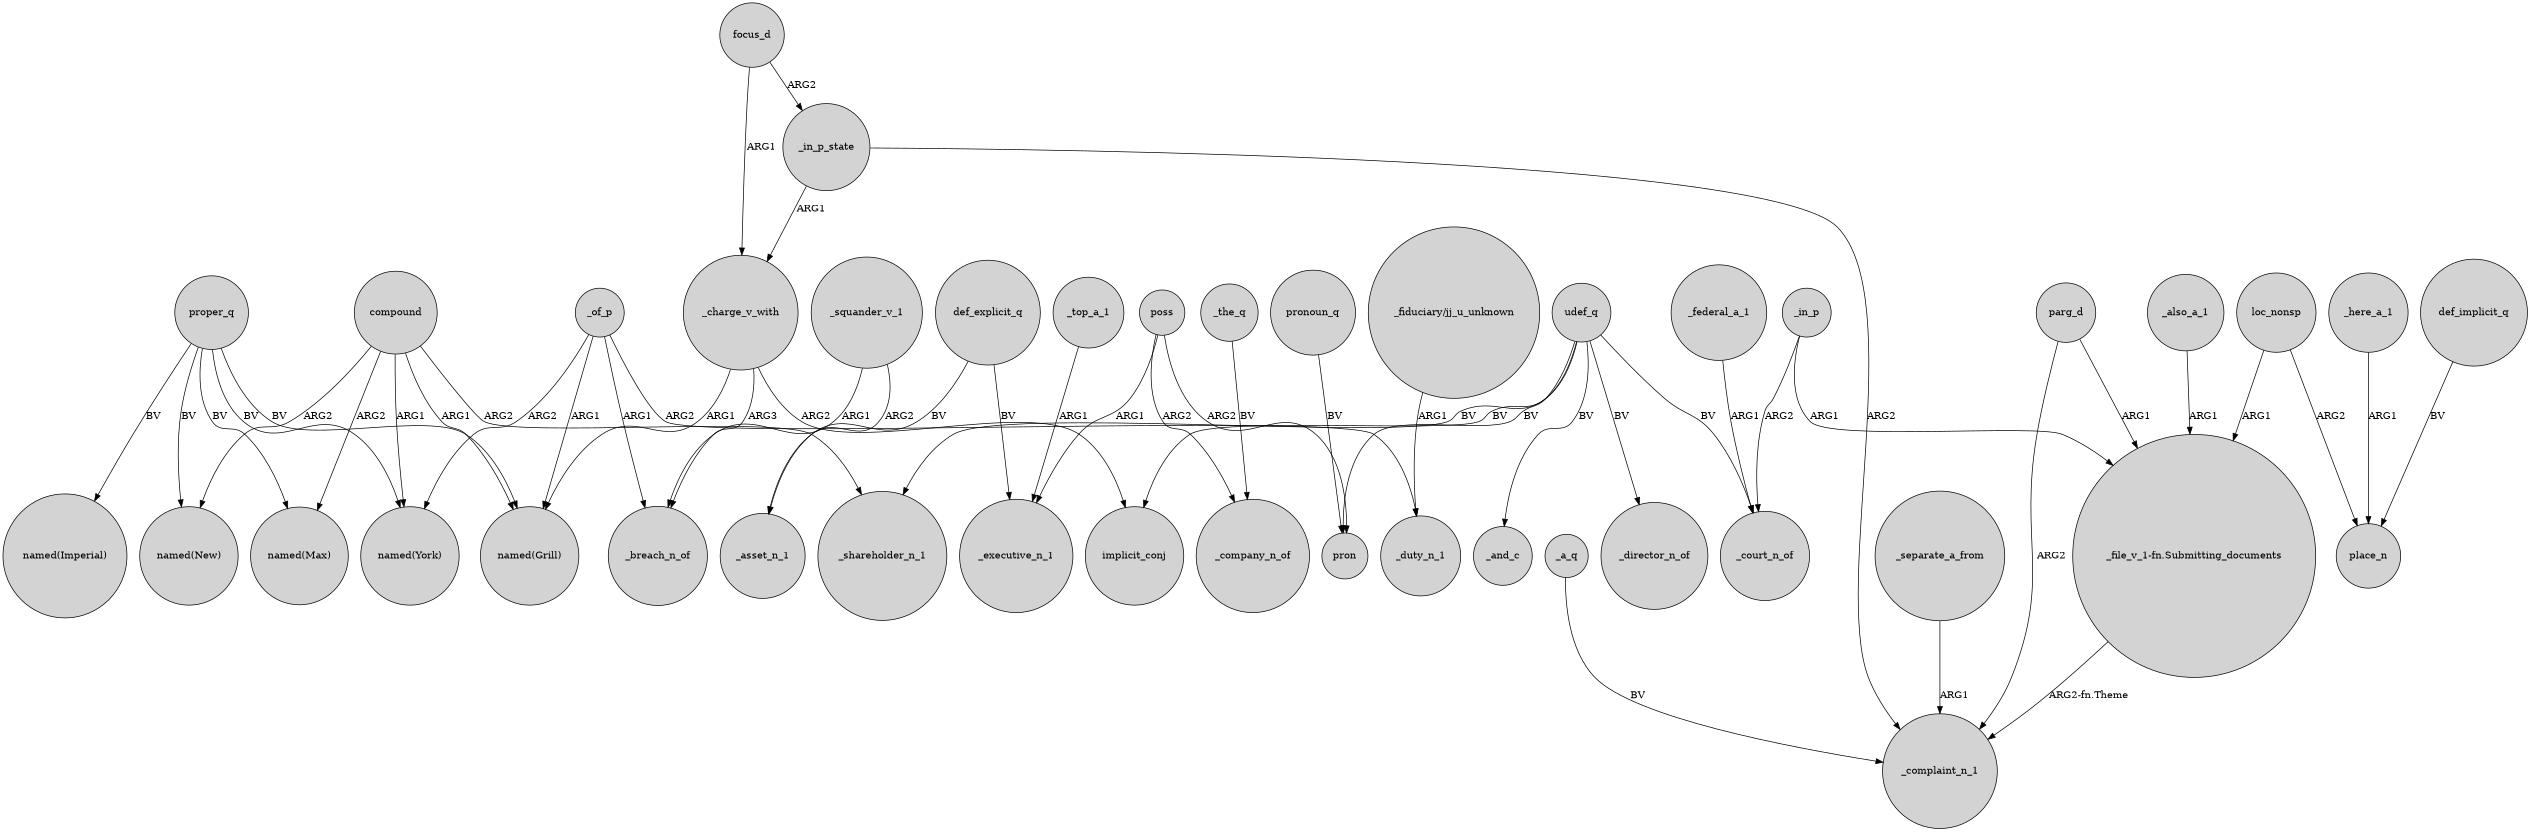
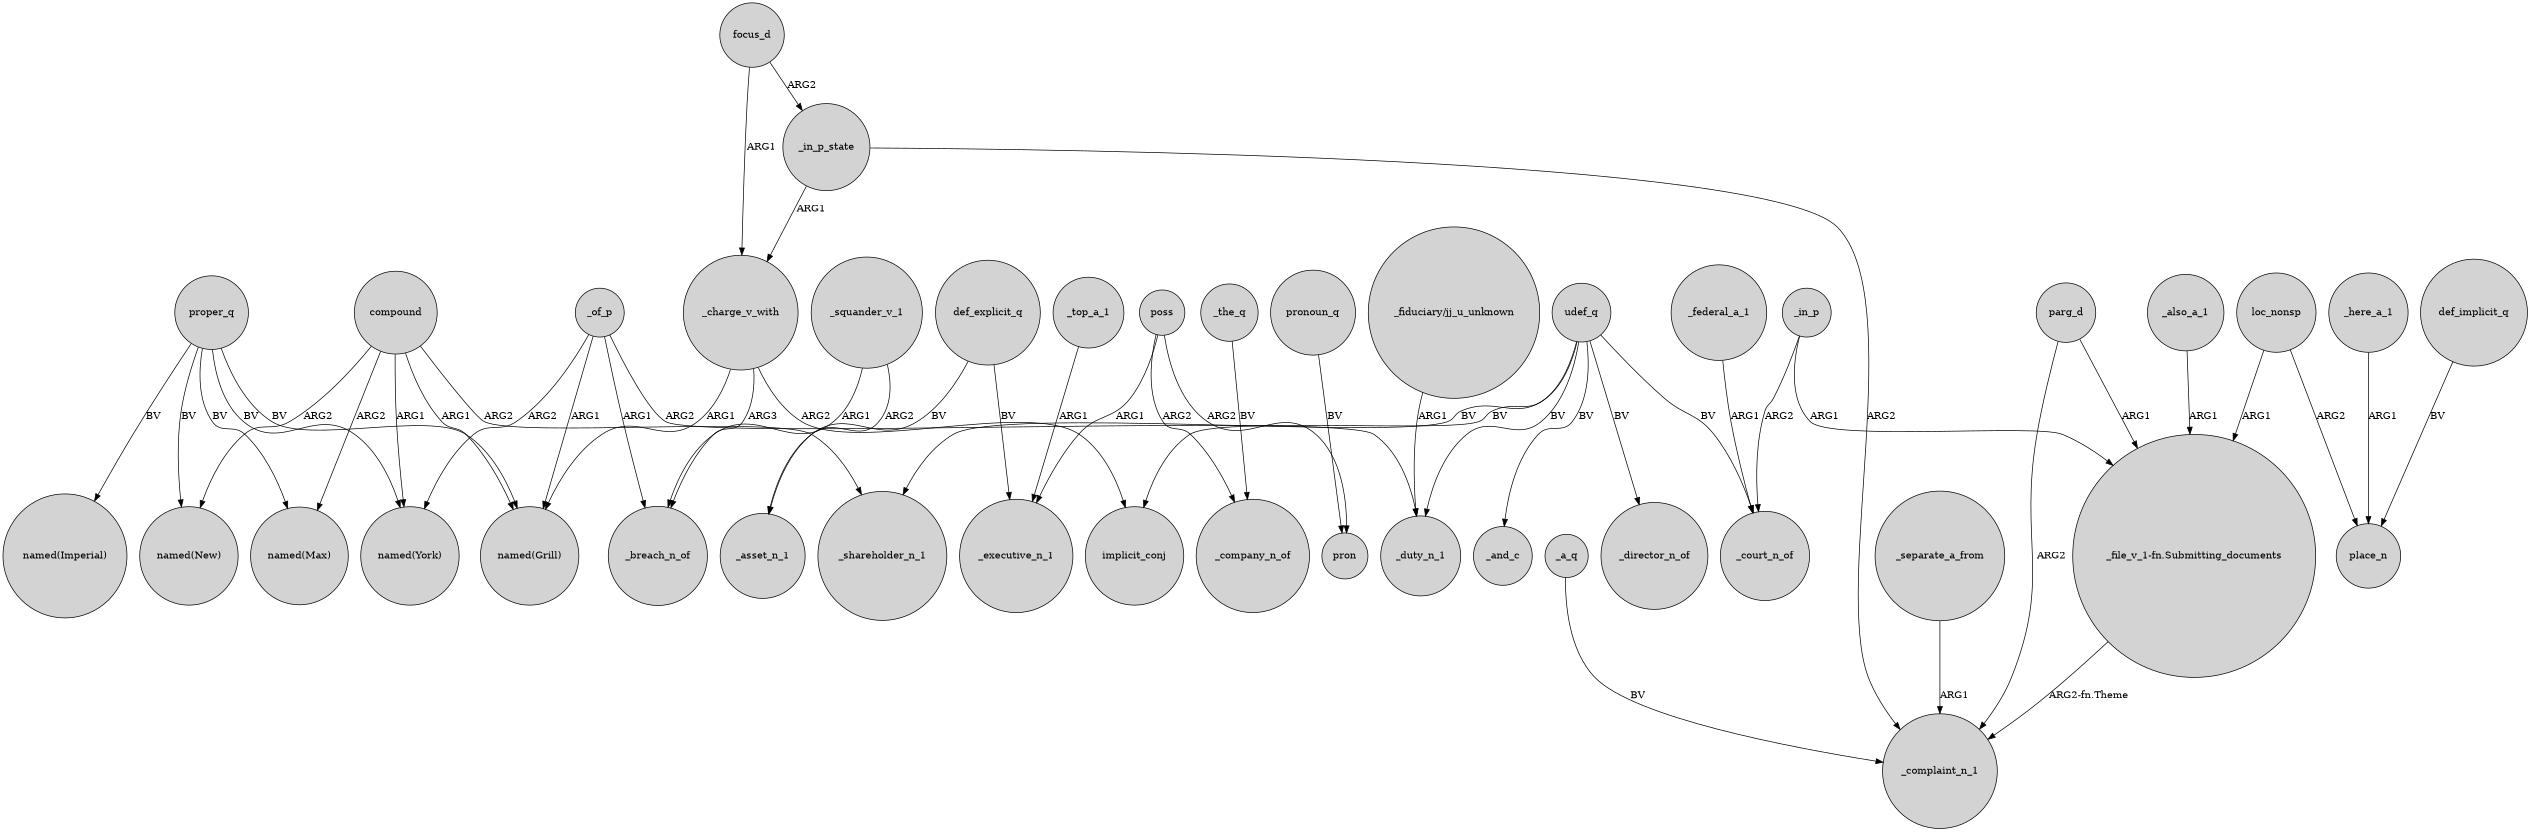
(1489, 425) -> (1506, 428)
